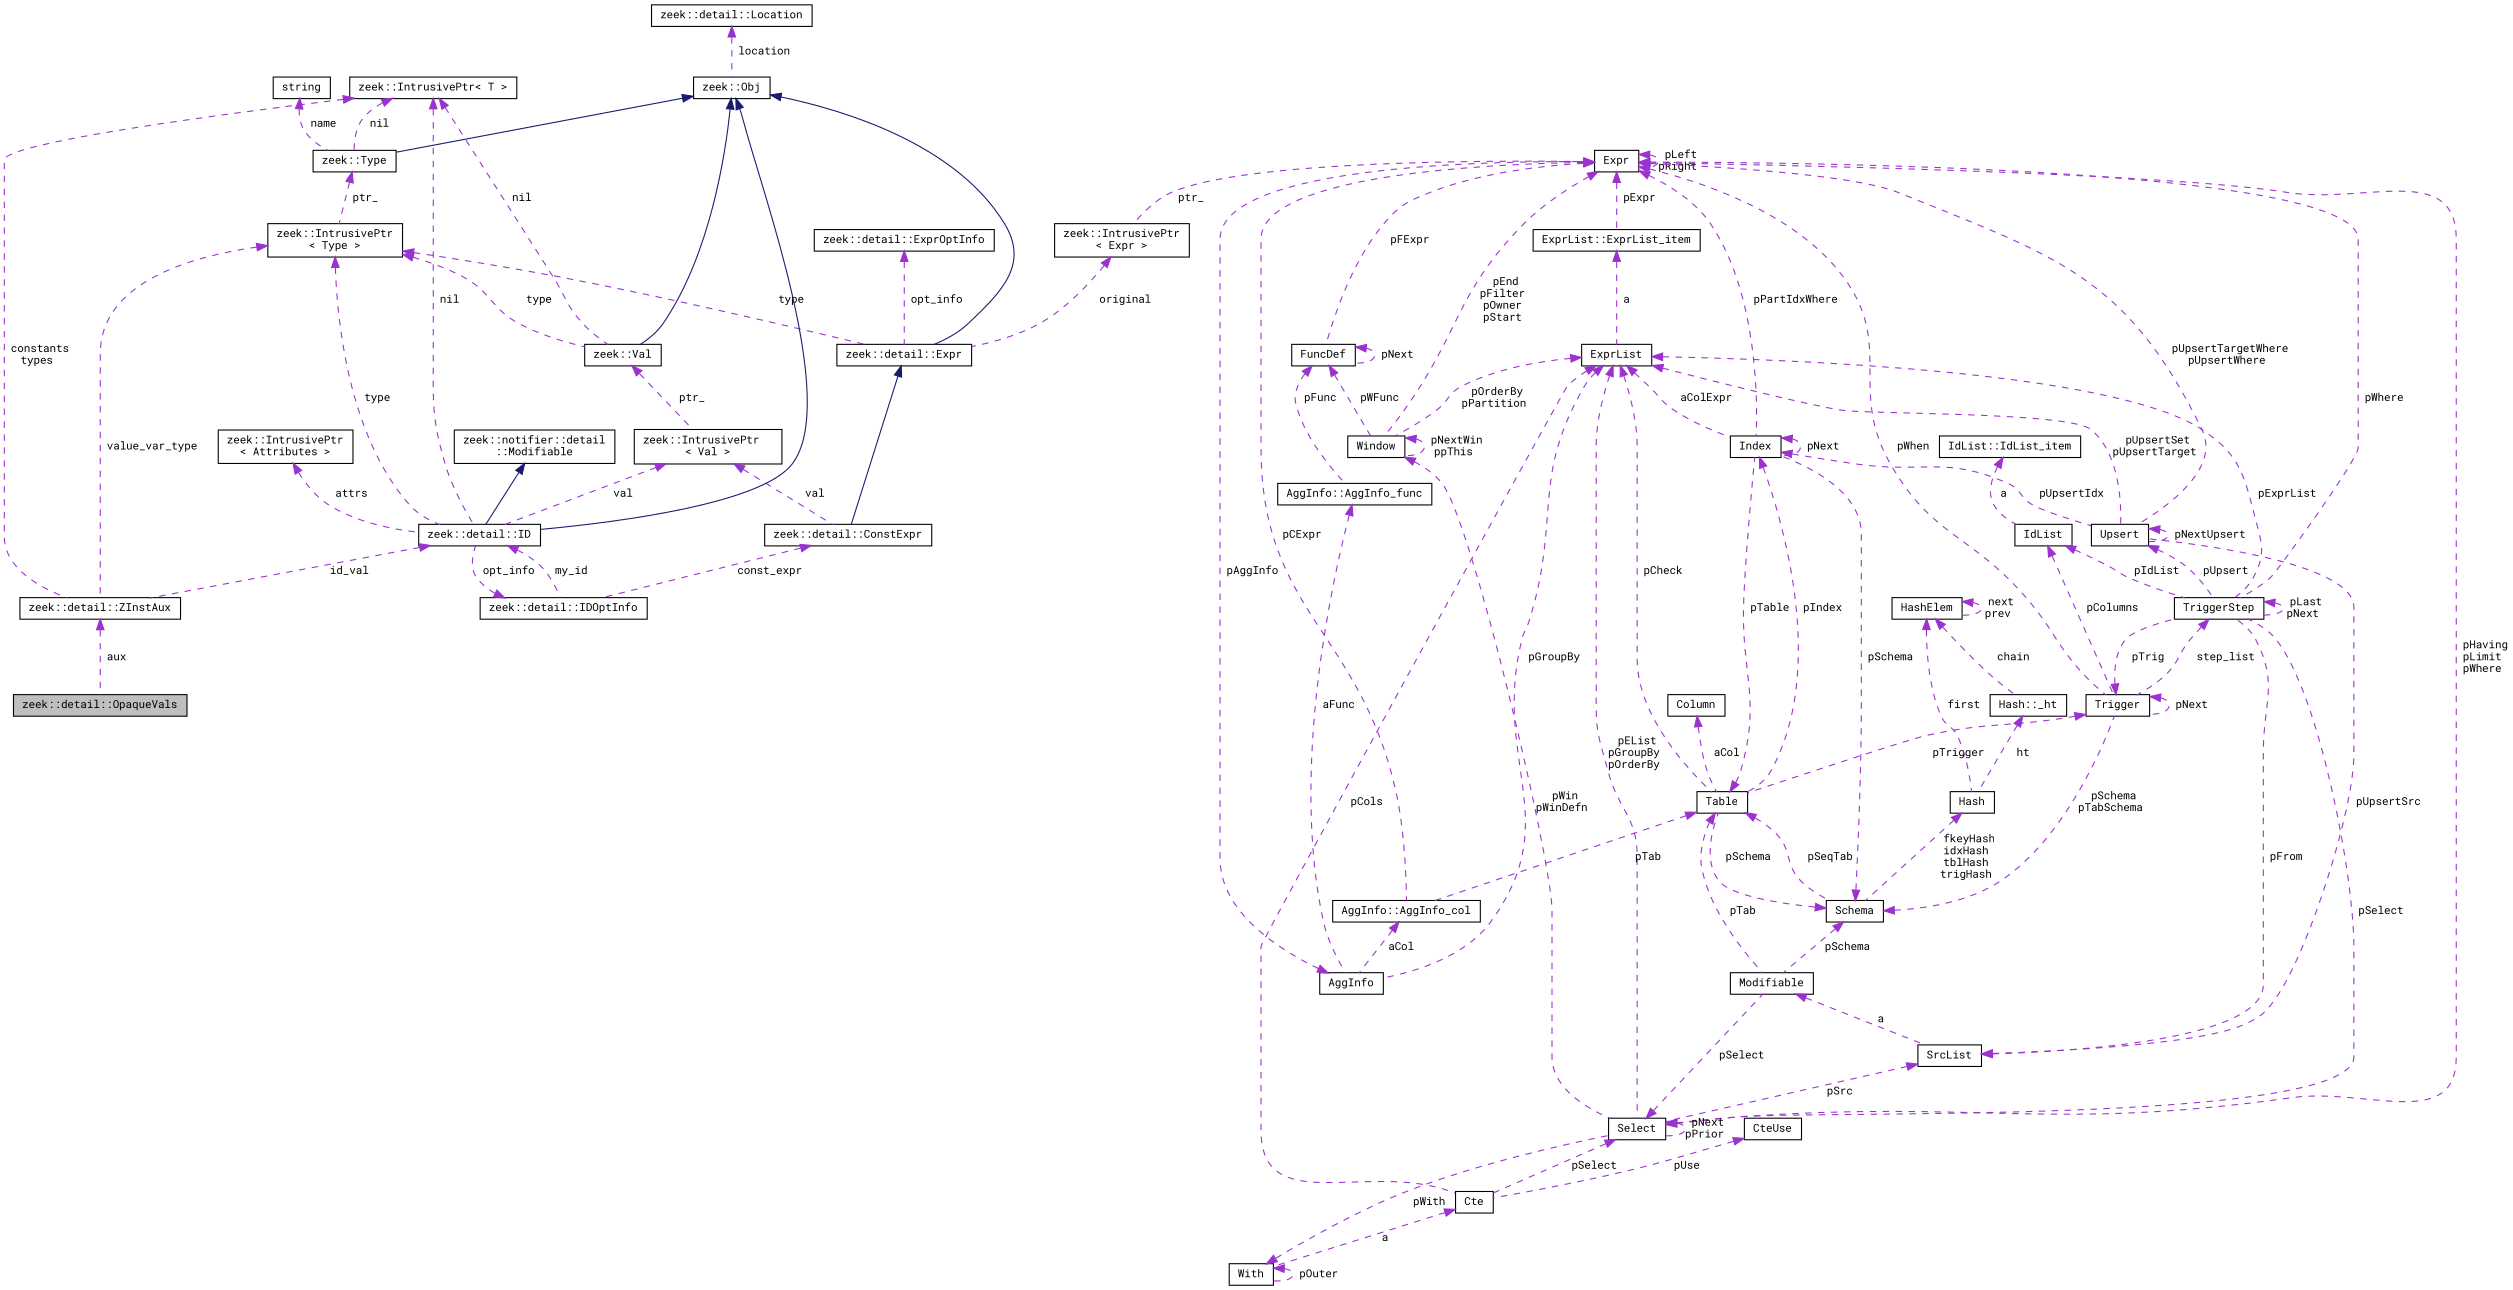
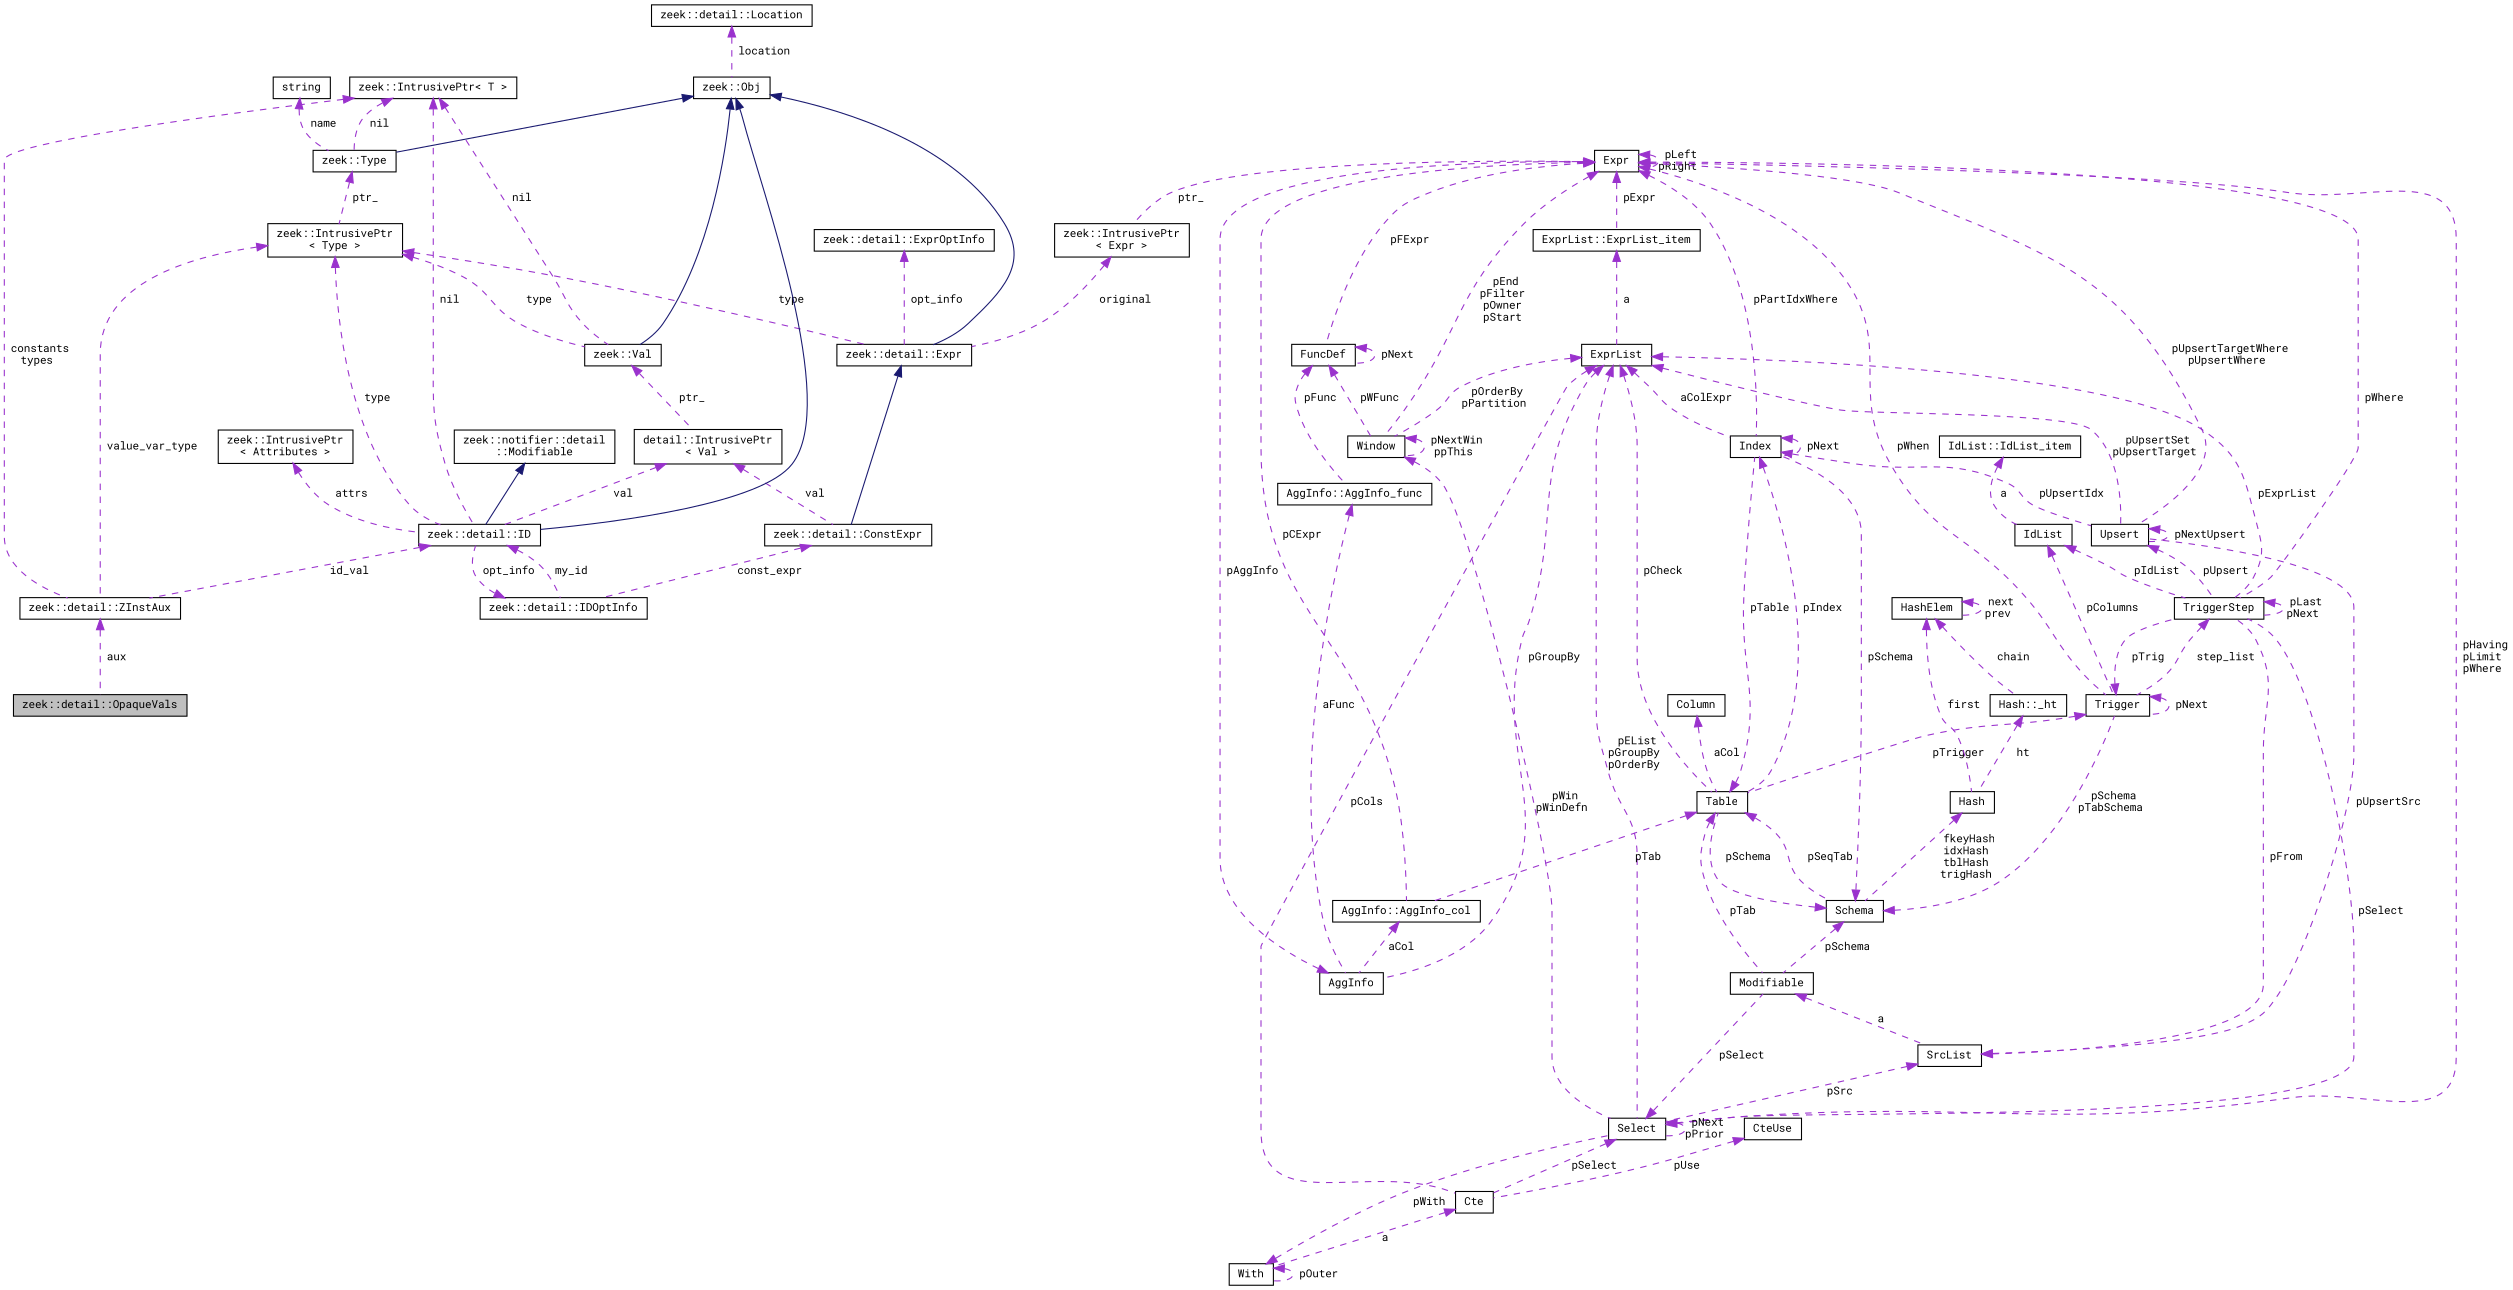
(708, 447) -> (708, 447)
